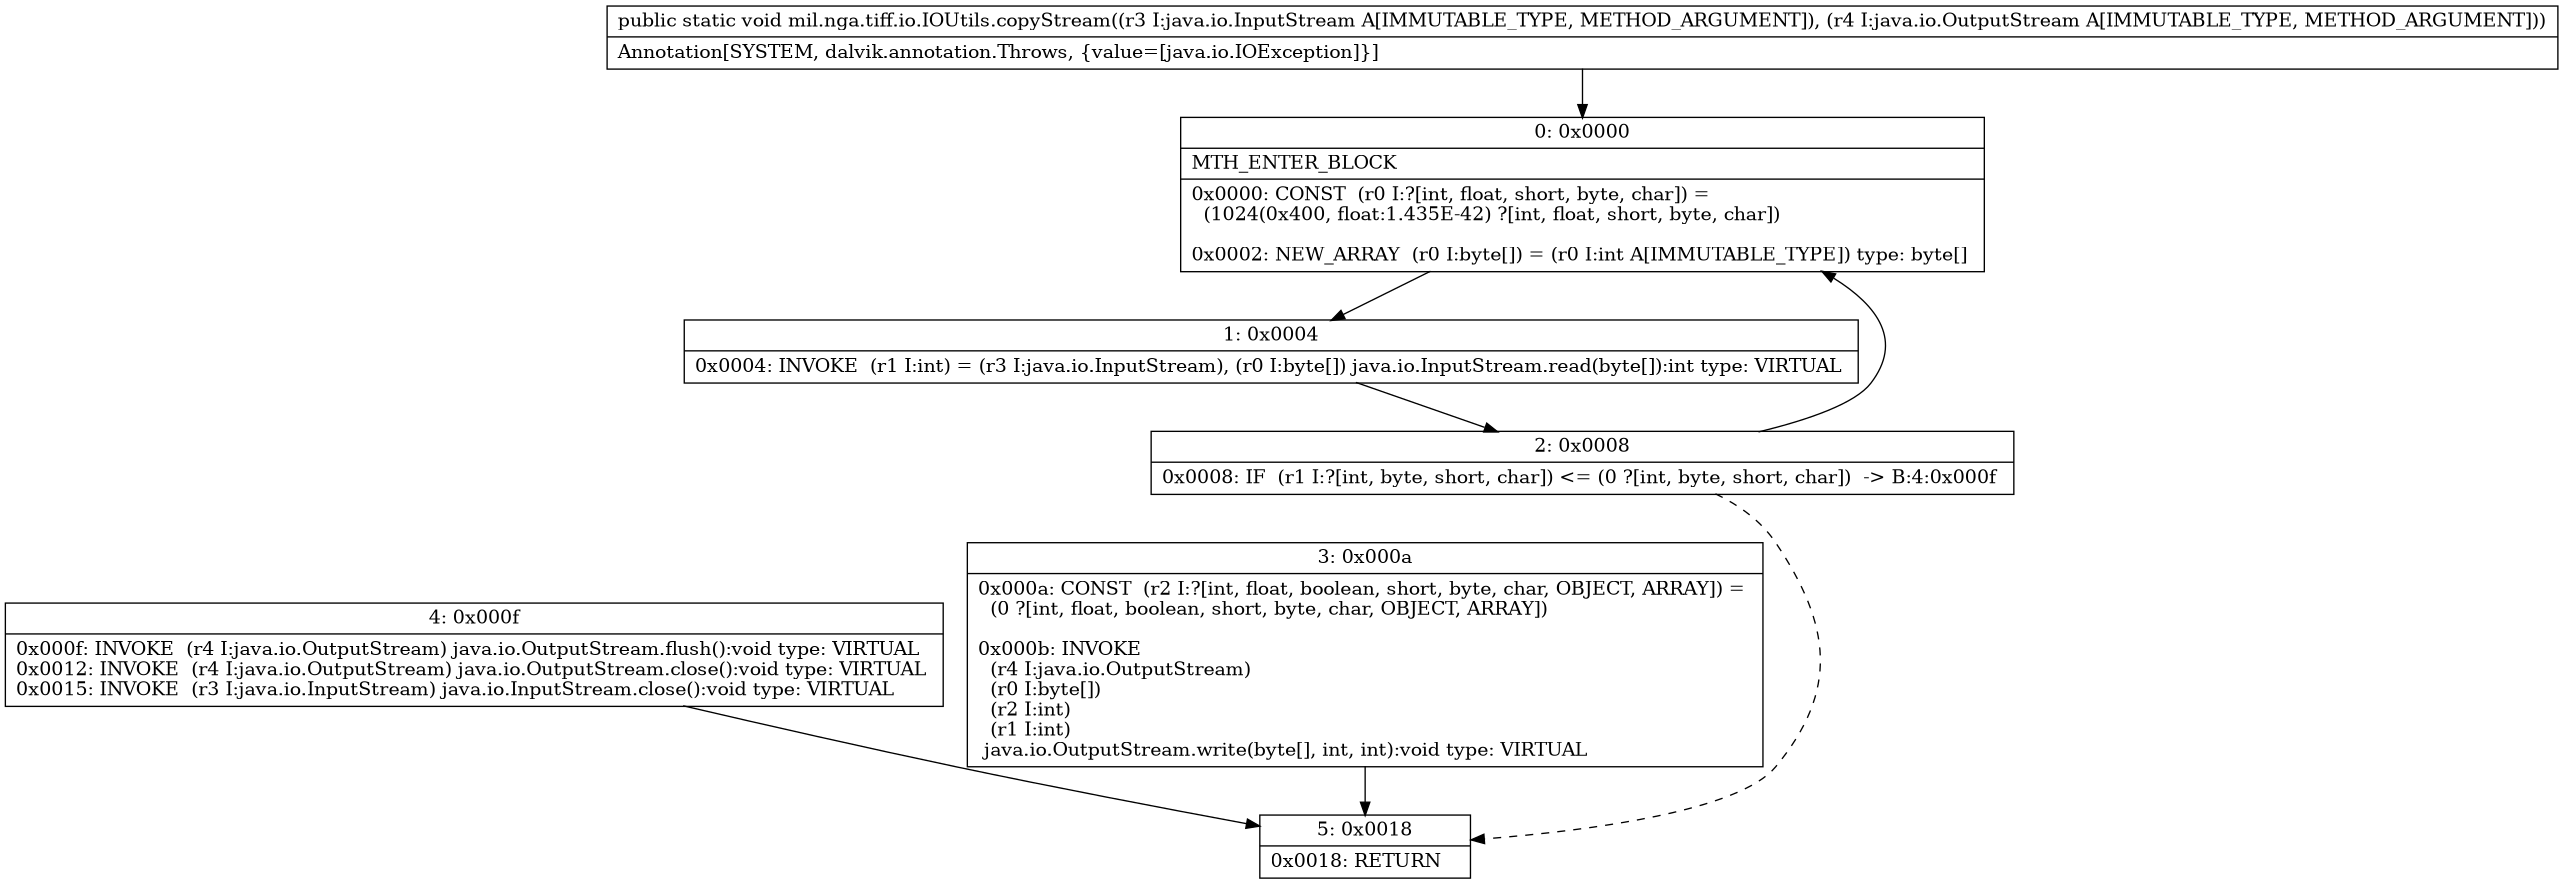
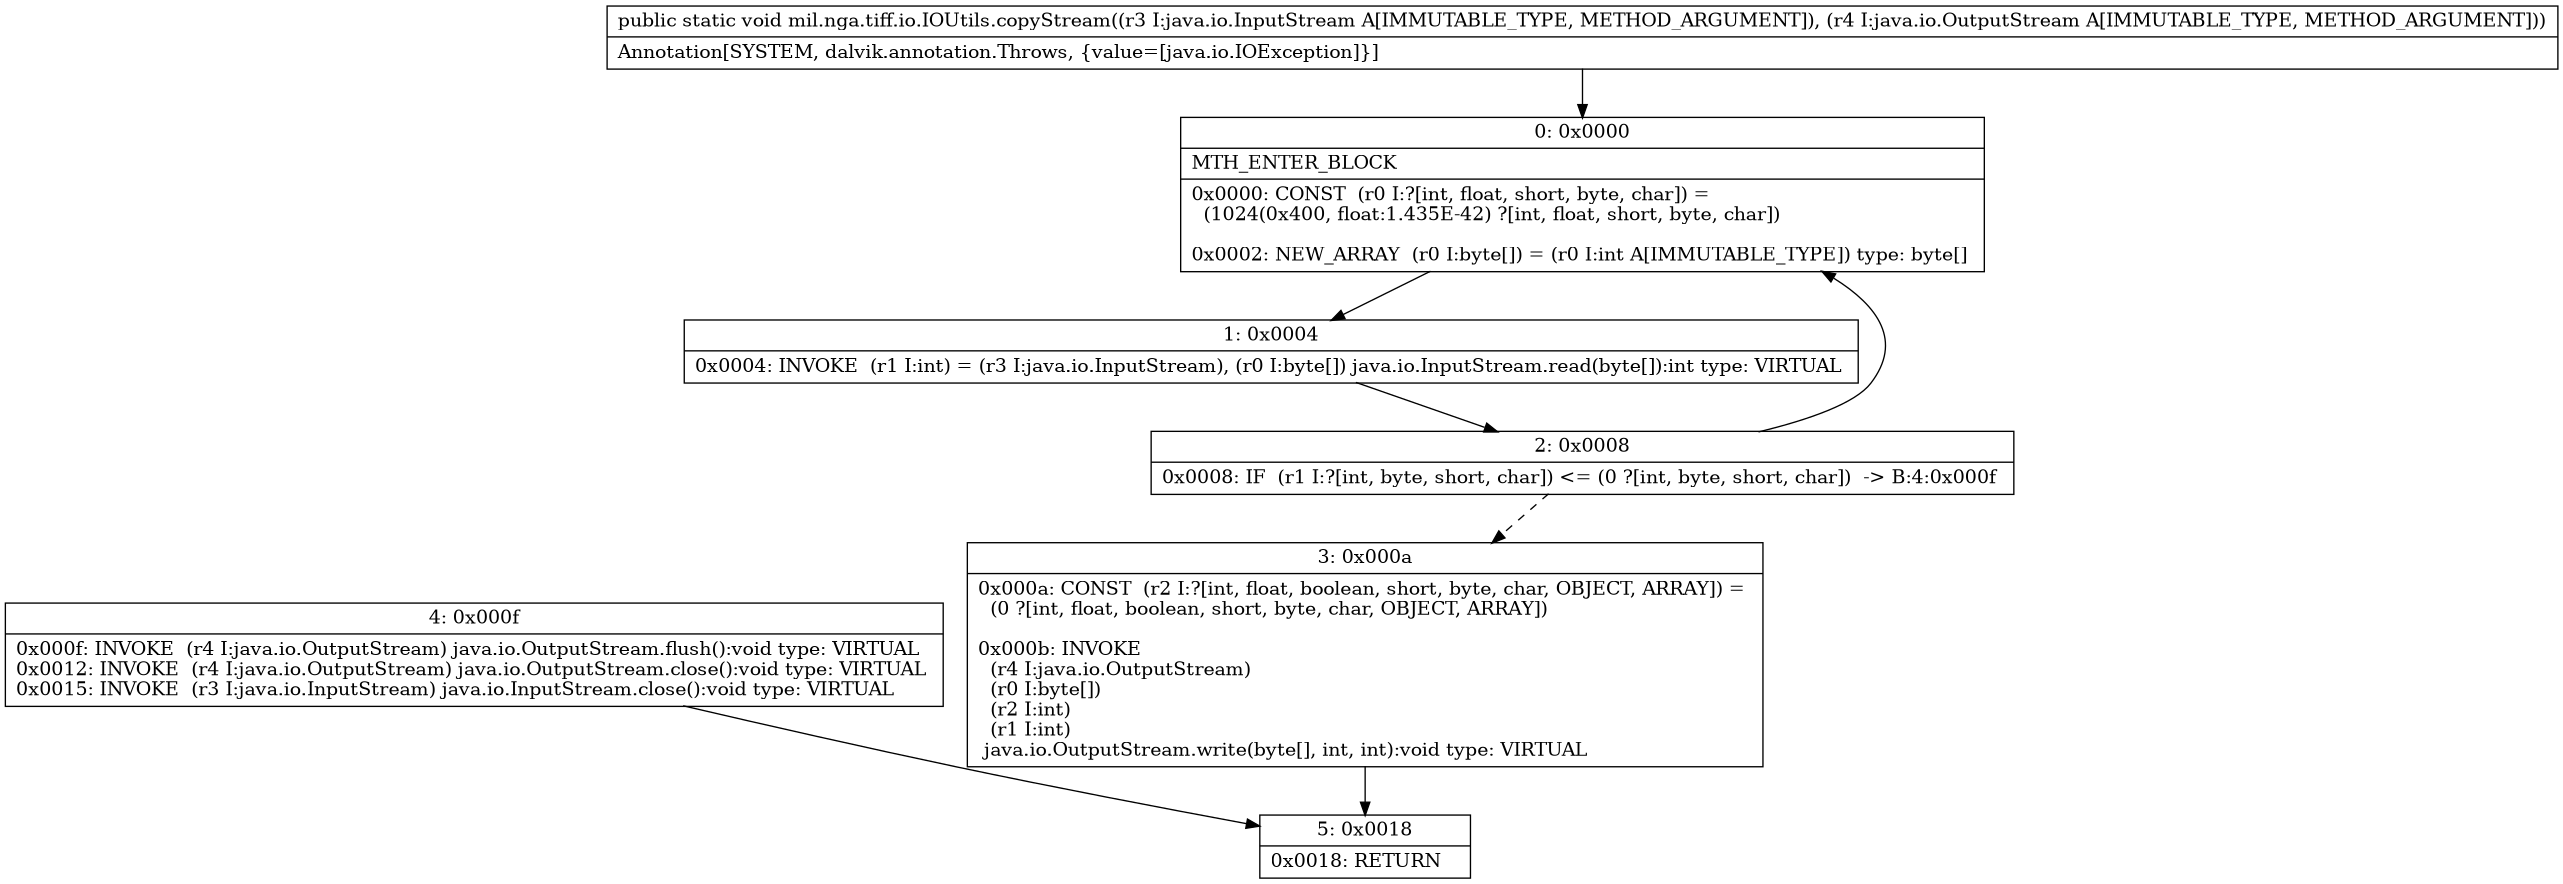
(1781, 759) -> (1525, 514)
